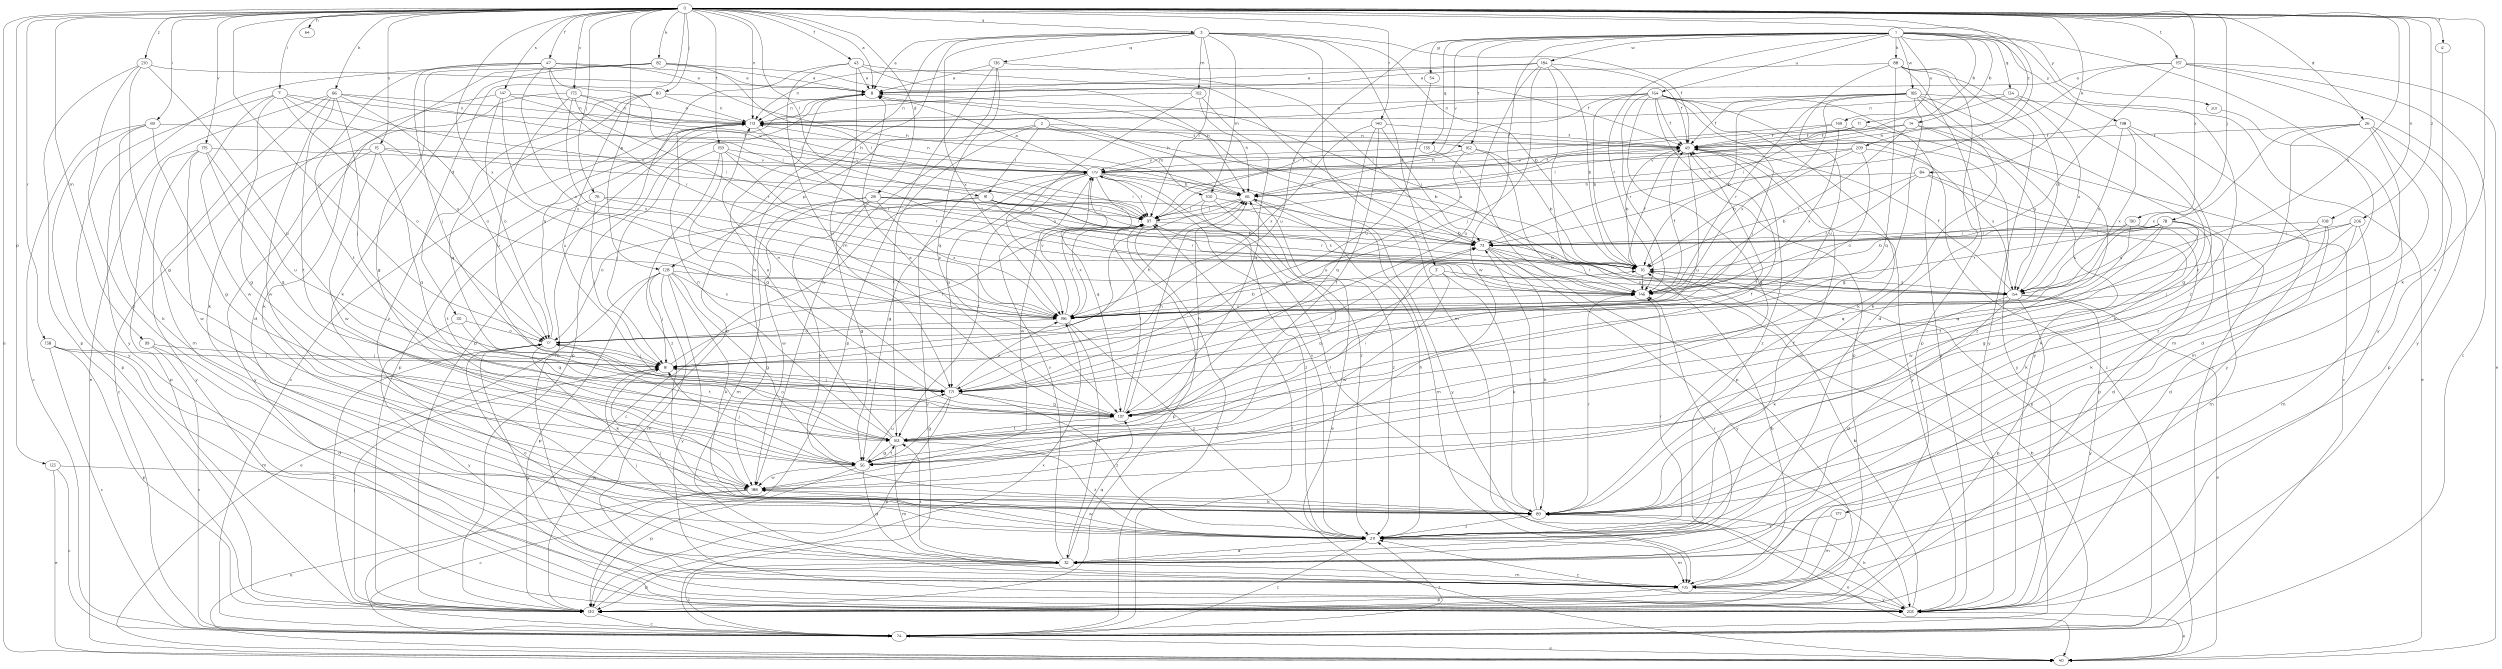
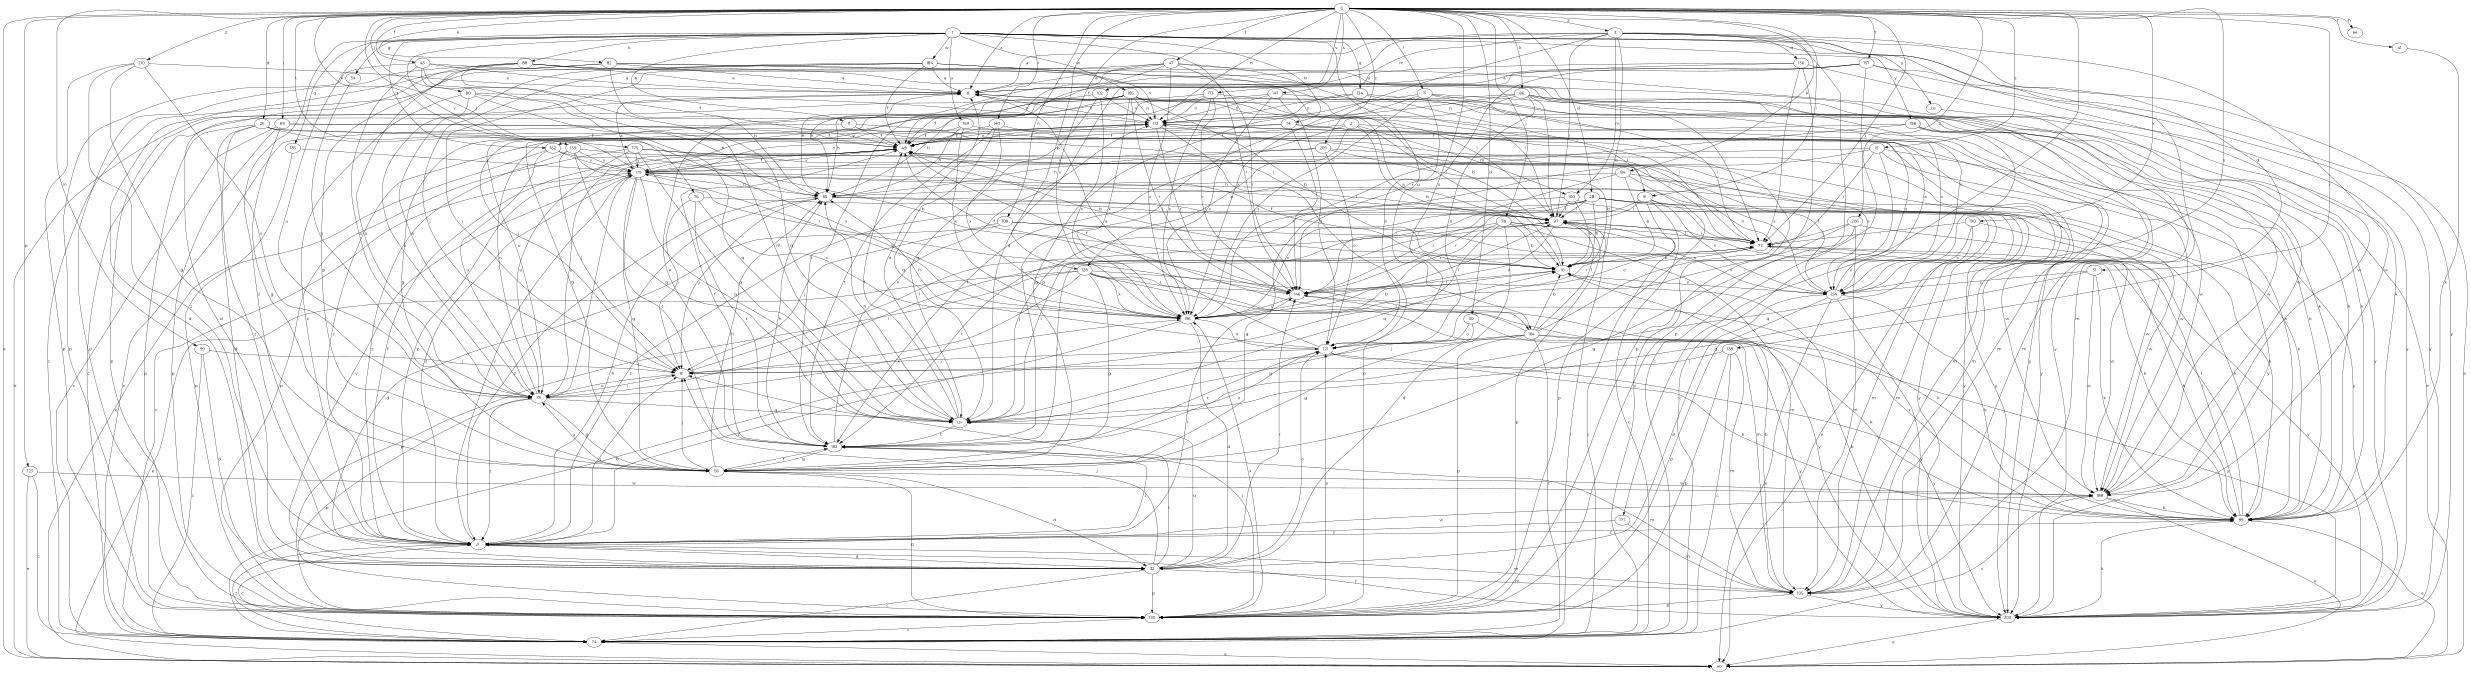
(1625, 189) -> (1384, 307)
